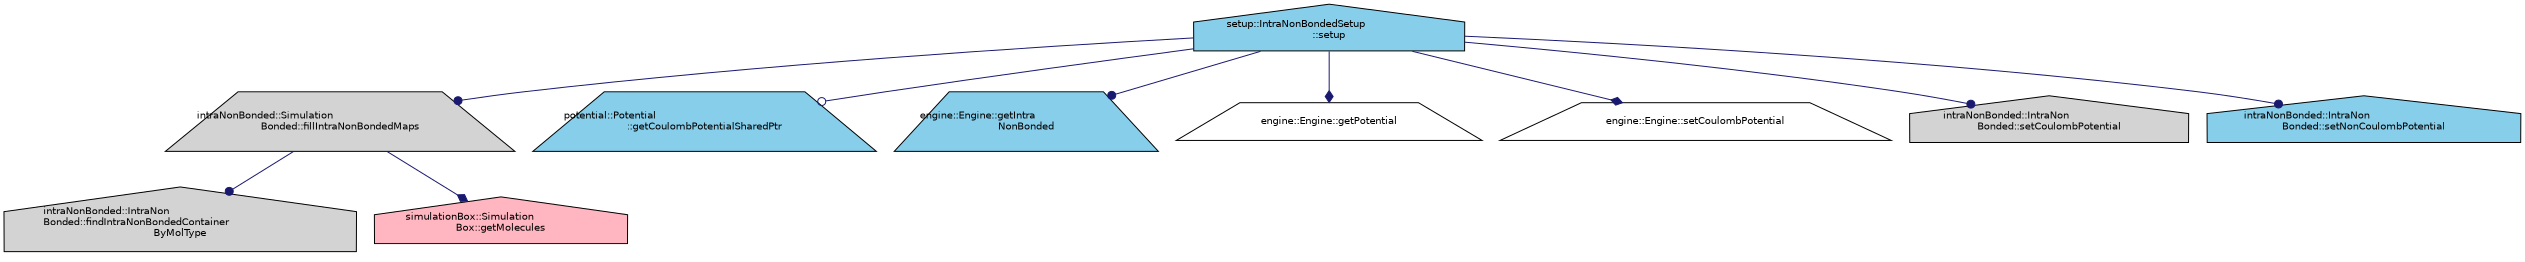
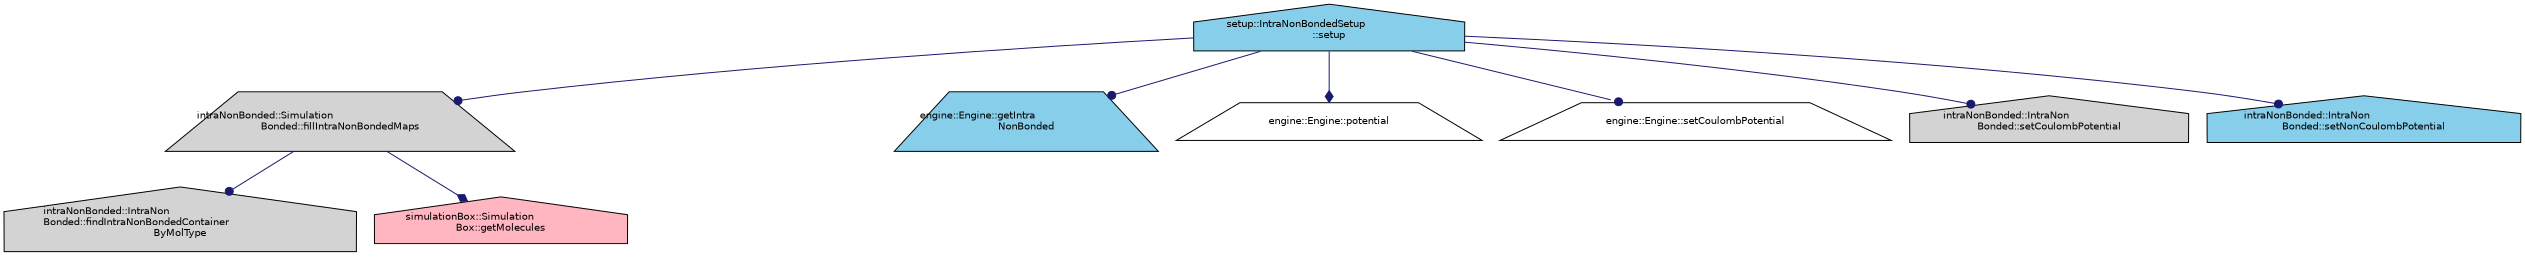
(1512, 76) -> (1512, 76)
(705, 122) -> none
(1329, 122) -> (1329, 122)
